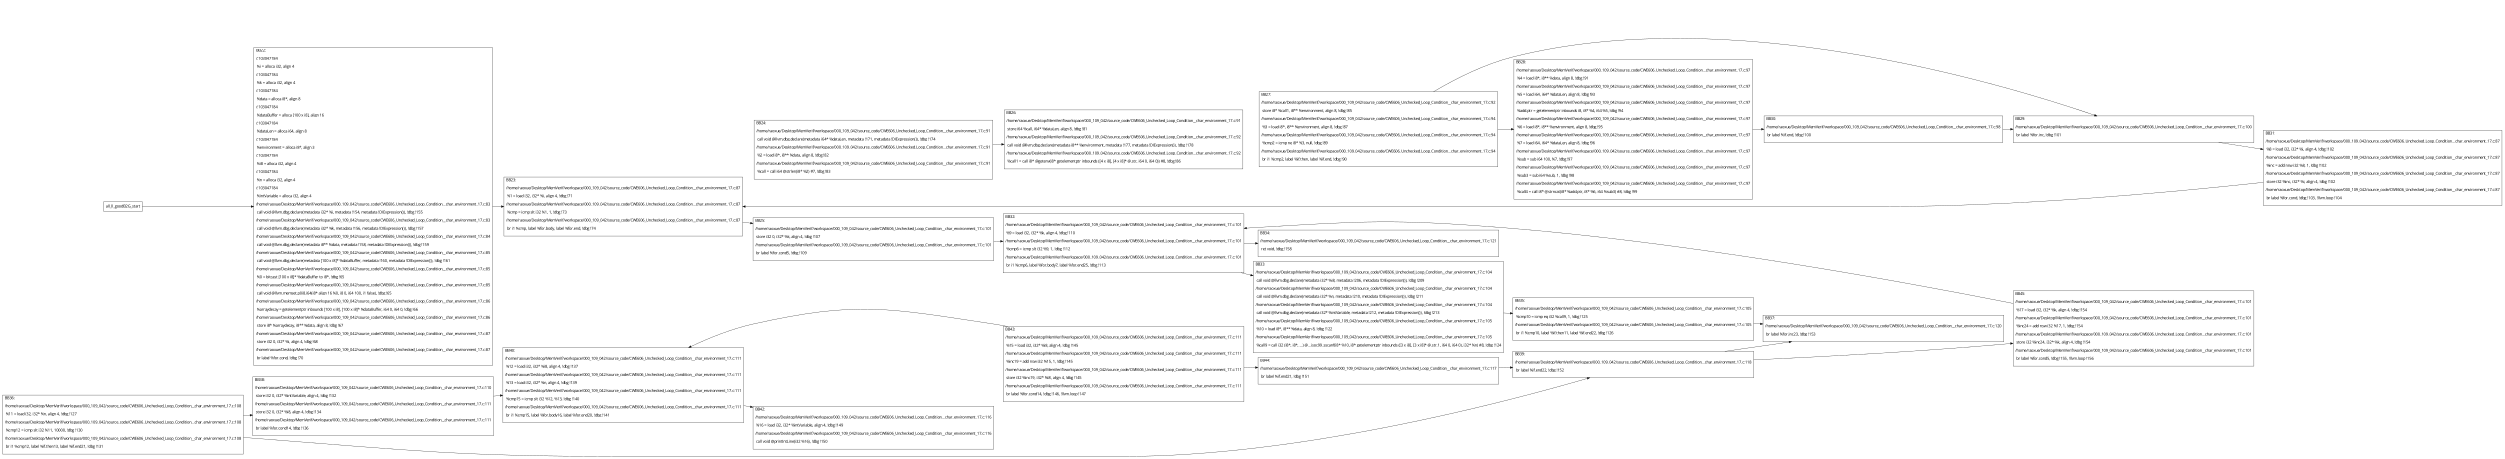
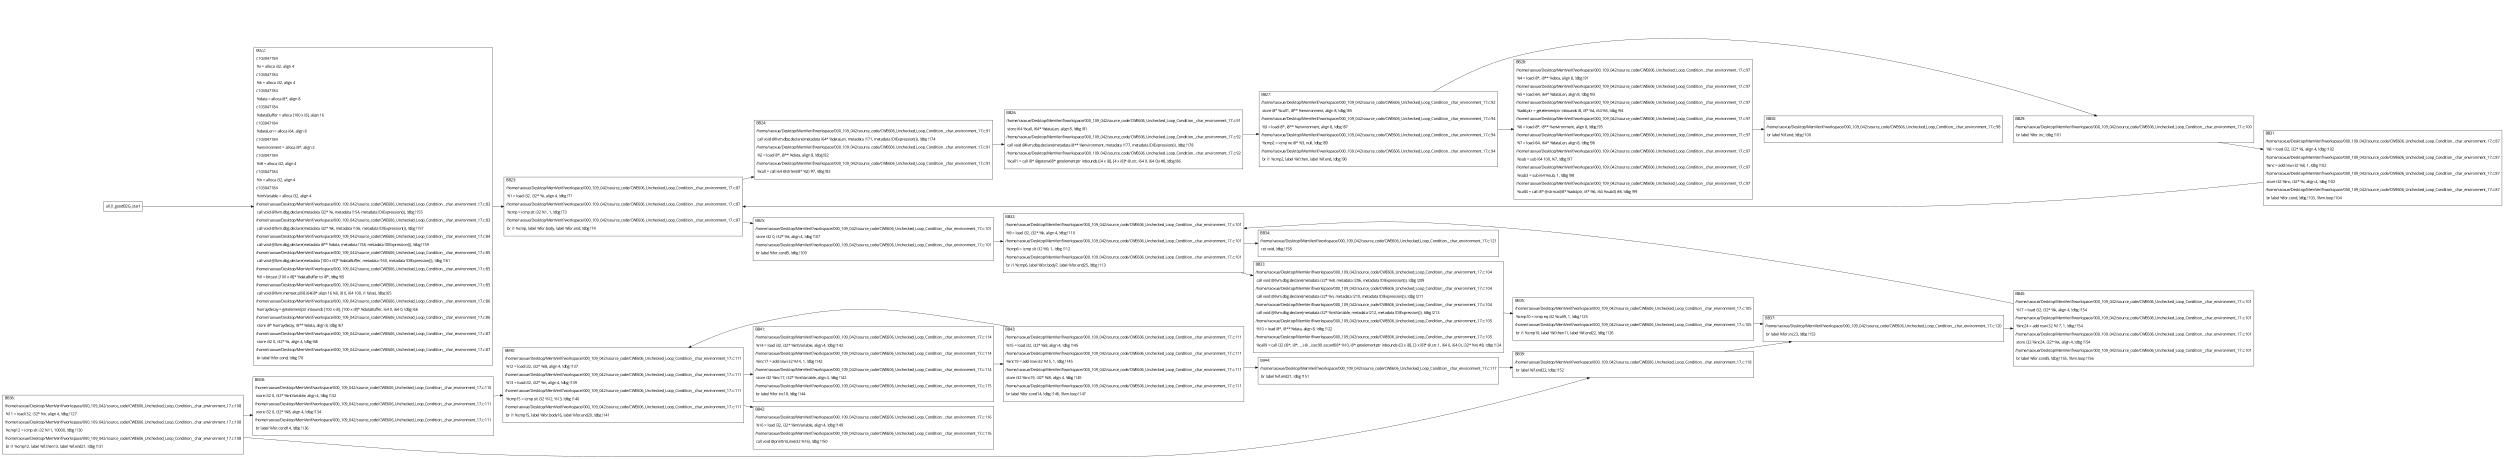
(2007, 129) -> none
none -> (1250, 134)
none -> (747, 178)
(1882, 353) -> (2007, 328)
none -> (873, 364)
